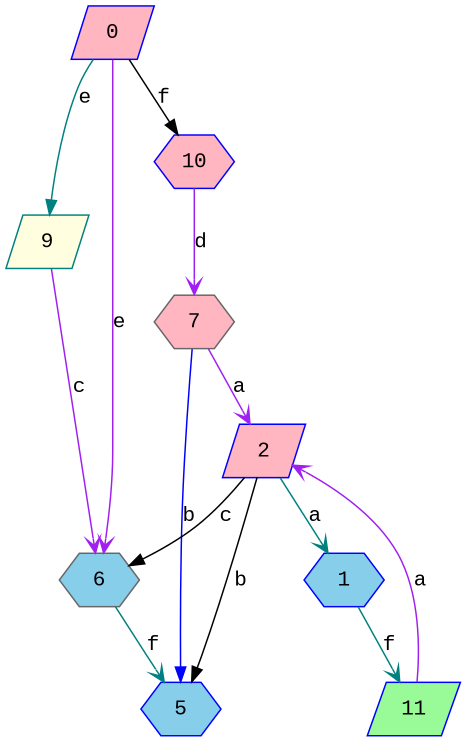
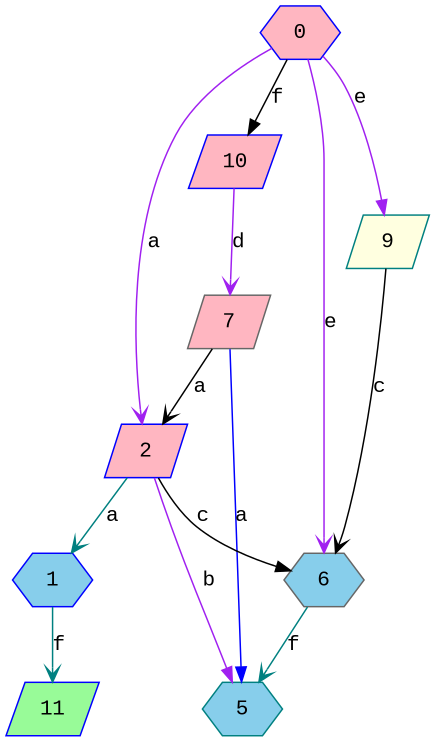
(113, 33) -> (300, 33)
(65, 127) -> (361, 124)
(194, 162) -> (235, 162)
(194, 322) -> (229, 322)
(226, 380) -> (192, 380)
(72, 404) -> (370, 405)
(189, 515) -> (242, 515)
(399, 557) -> (150, 205)
(229, 573) -> (189, 574)
(181, 709) -> (242, 709)
